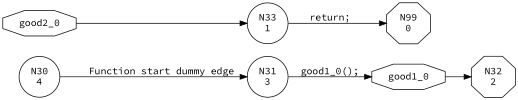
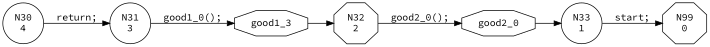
(330, 18) -> (632, 18)
none -> (416, 23)
(162, 72) -> (77, 18)
(409, 77) -> (271, 23)
